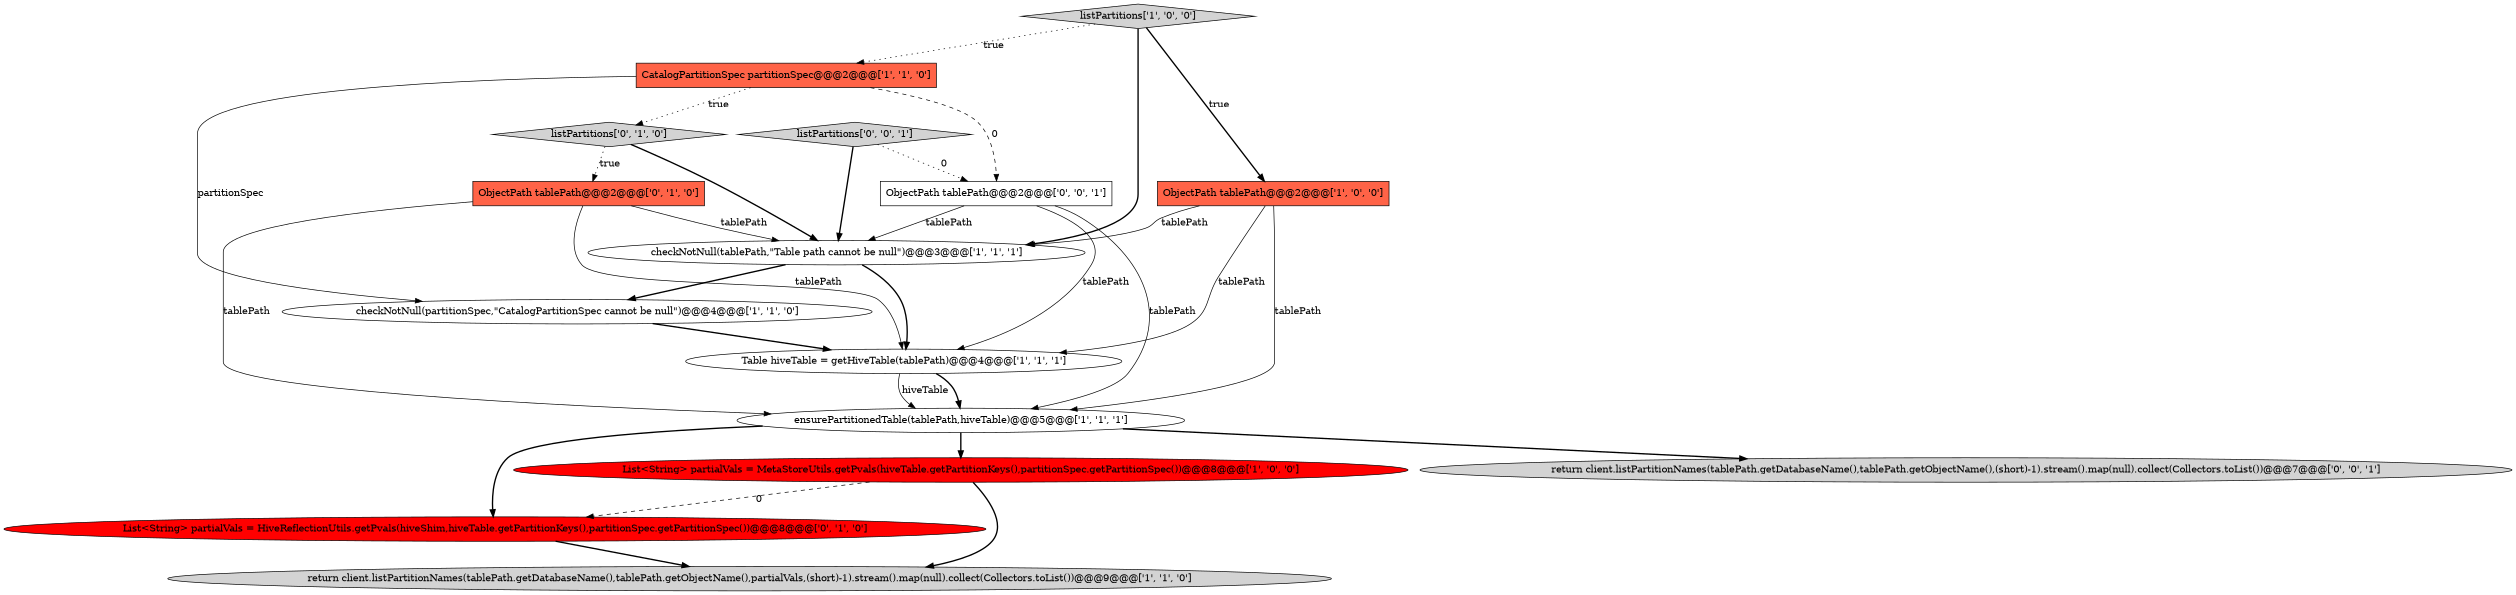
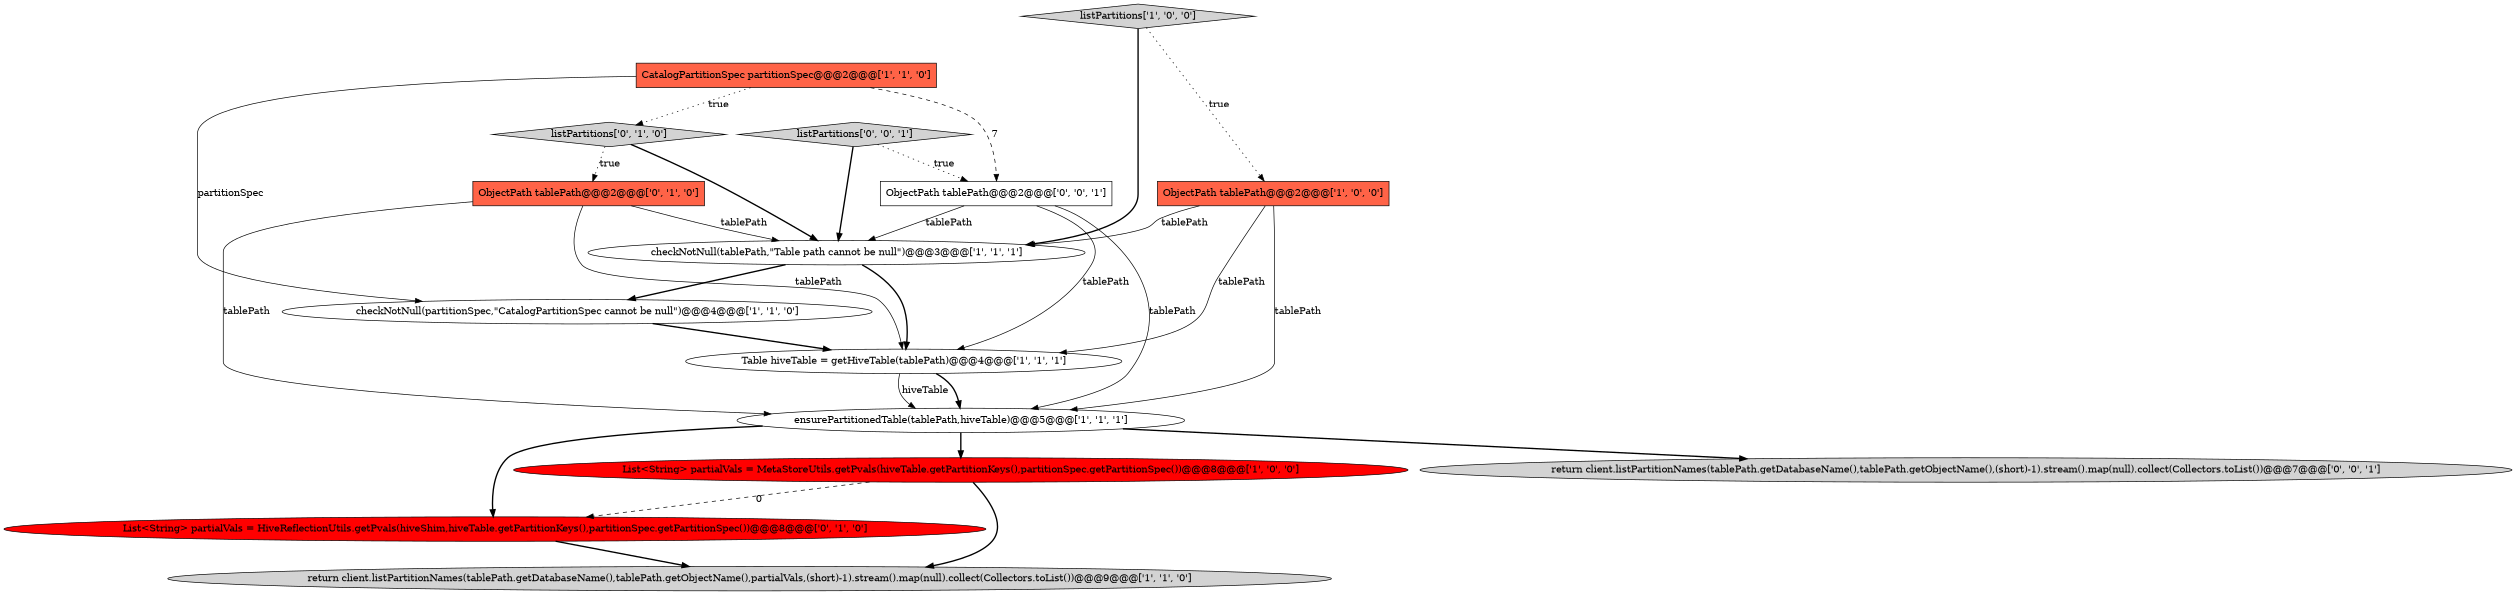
(979, 43) -> none
(1203, 102) -> (1203, 102)
(995, 134) -> (995, 134)
(944, 164) -> (944, 164)
